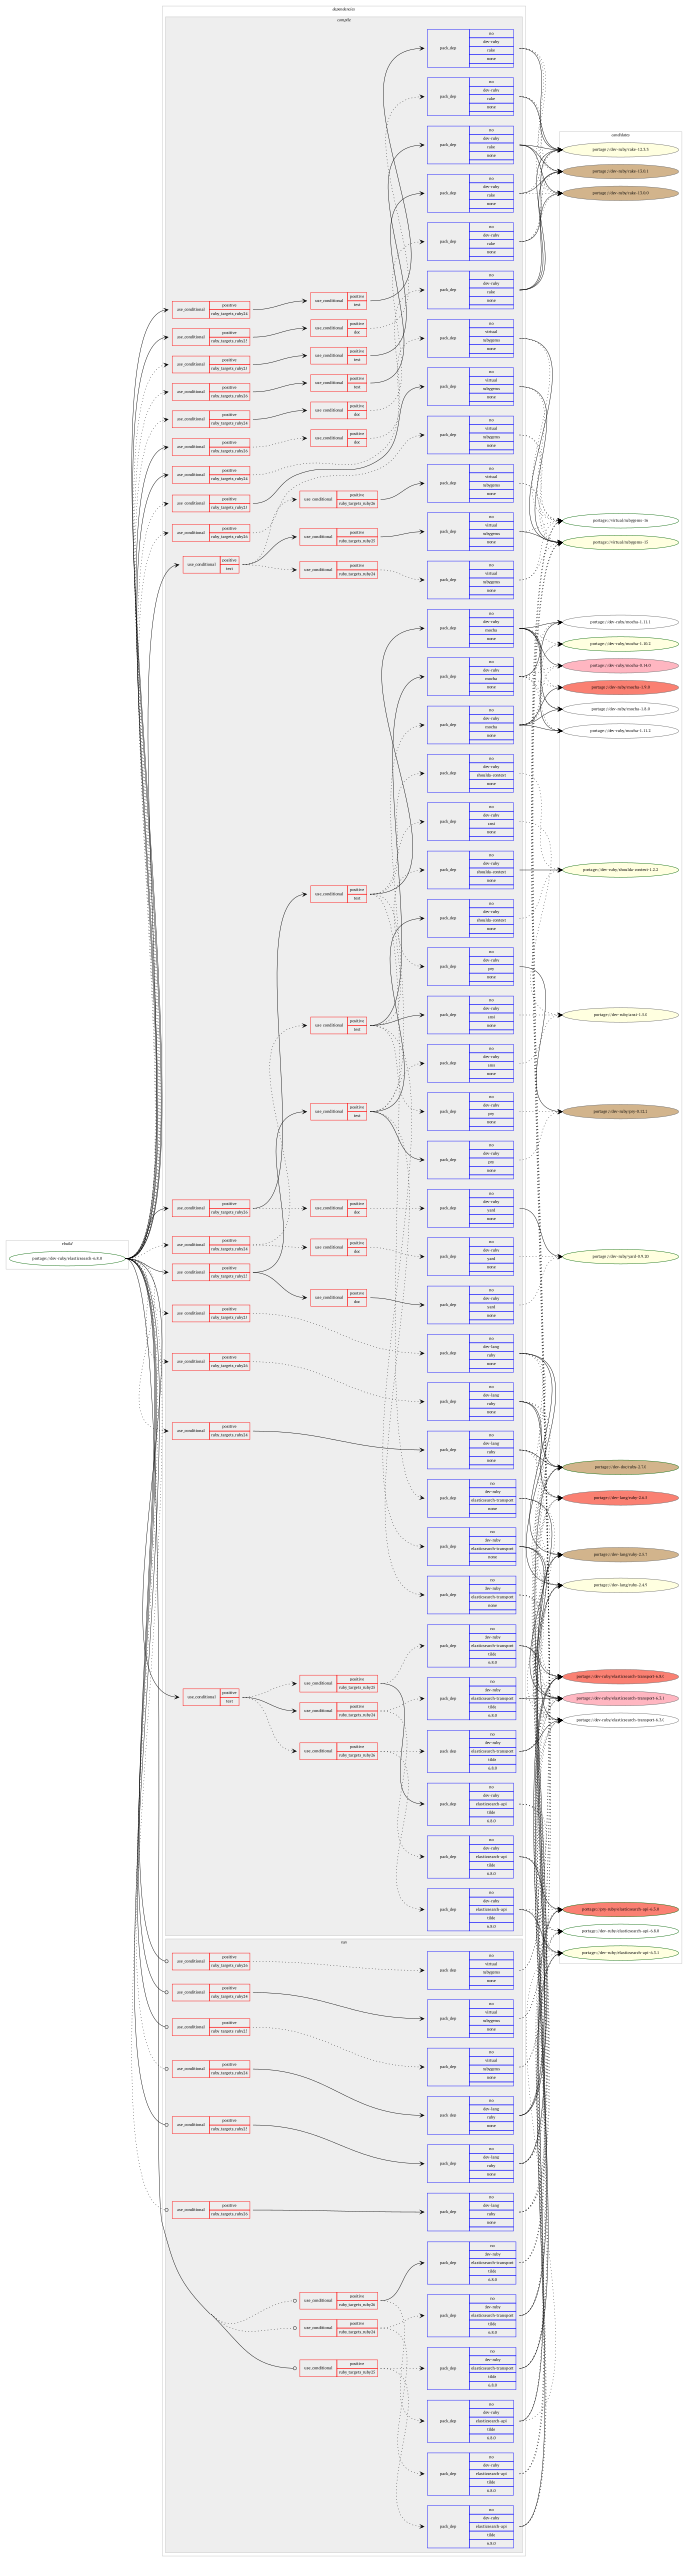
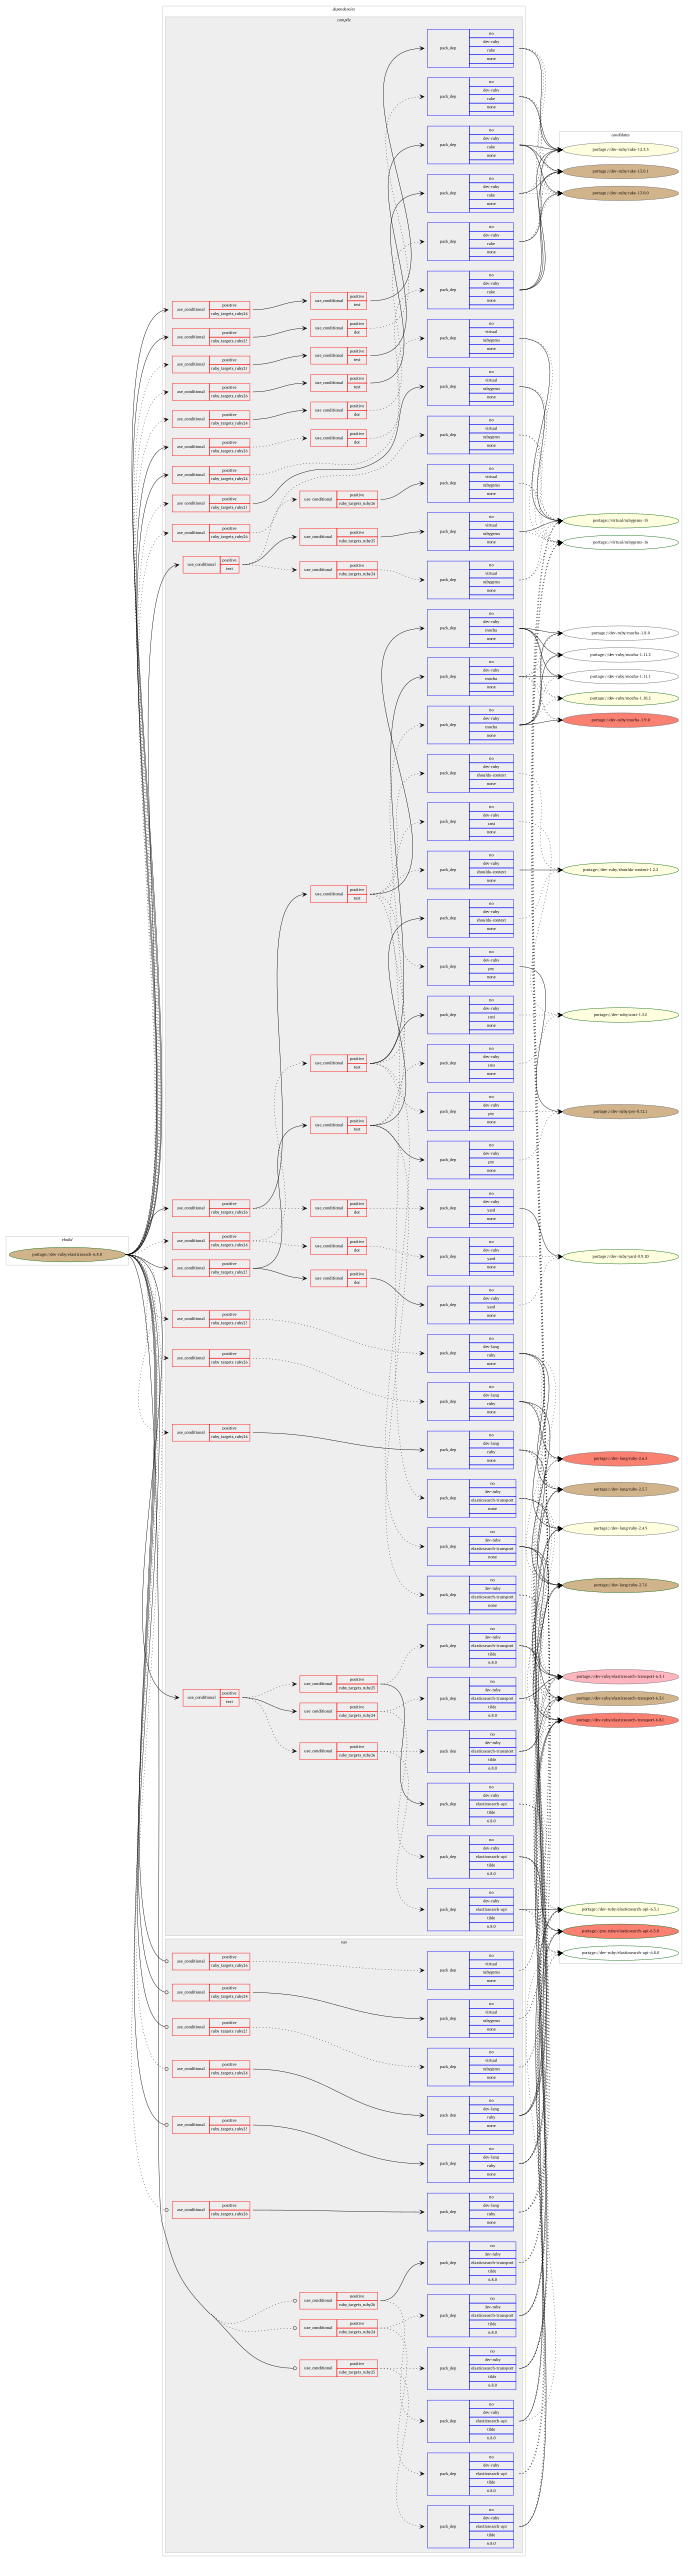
(621, 666) -> none
(621, 1015) -> (621, 1015)
(67, 1259) -> (67, 1255)
(621, 1467) -> (621, 1585)
(621, 1720) -> (621, 1699)
